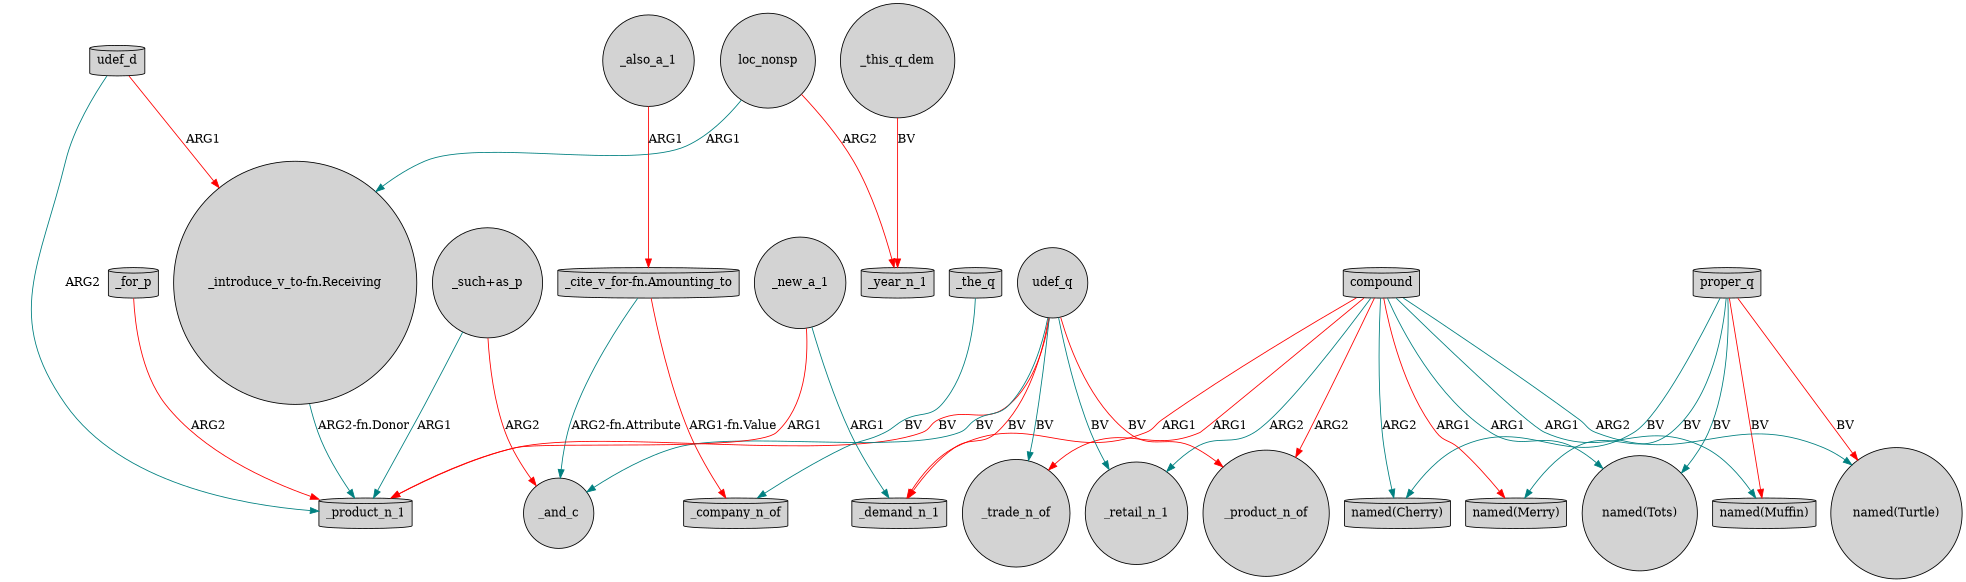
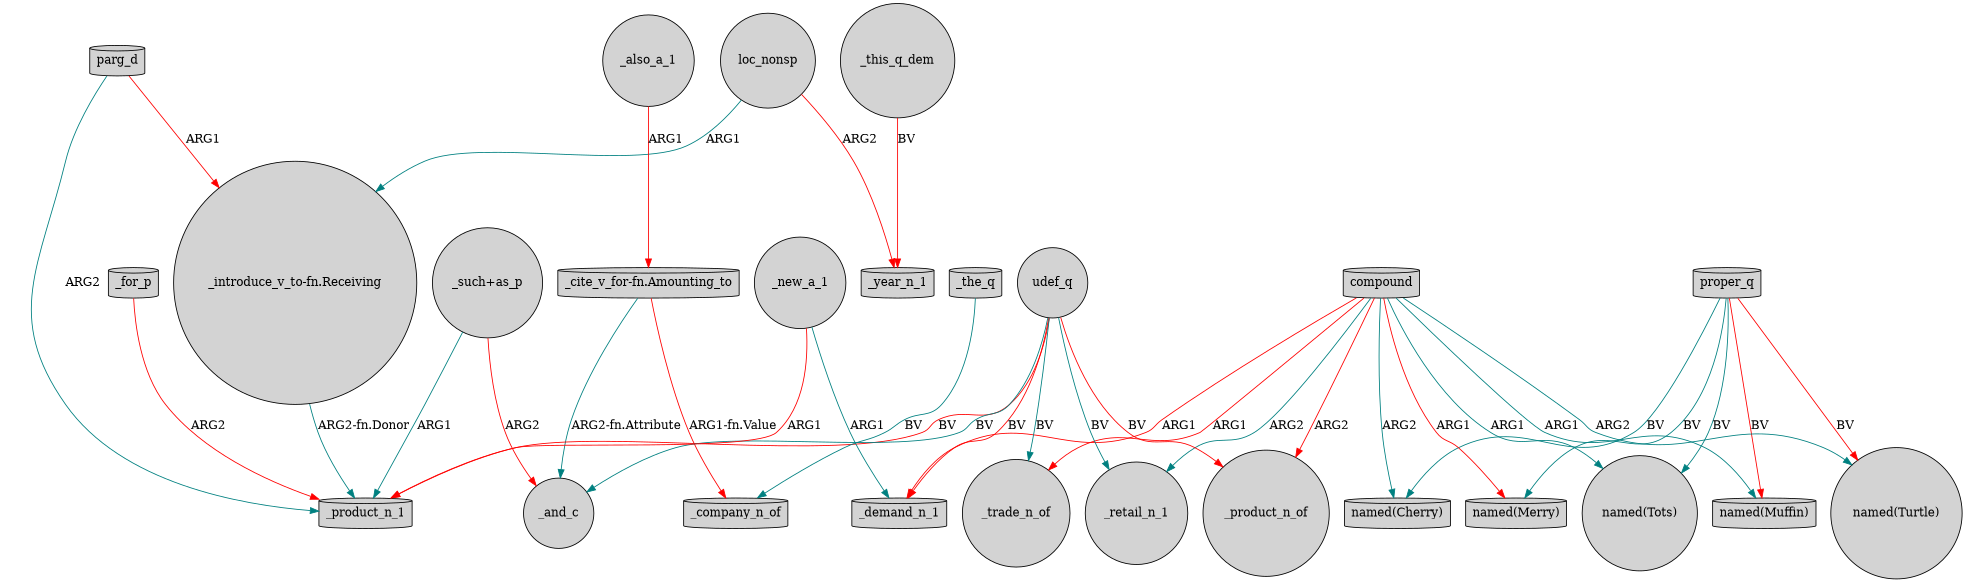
(117, 61) -> (117, 61)
